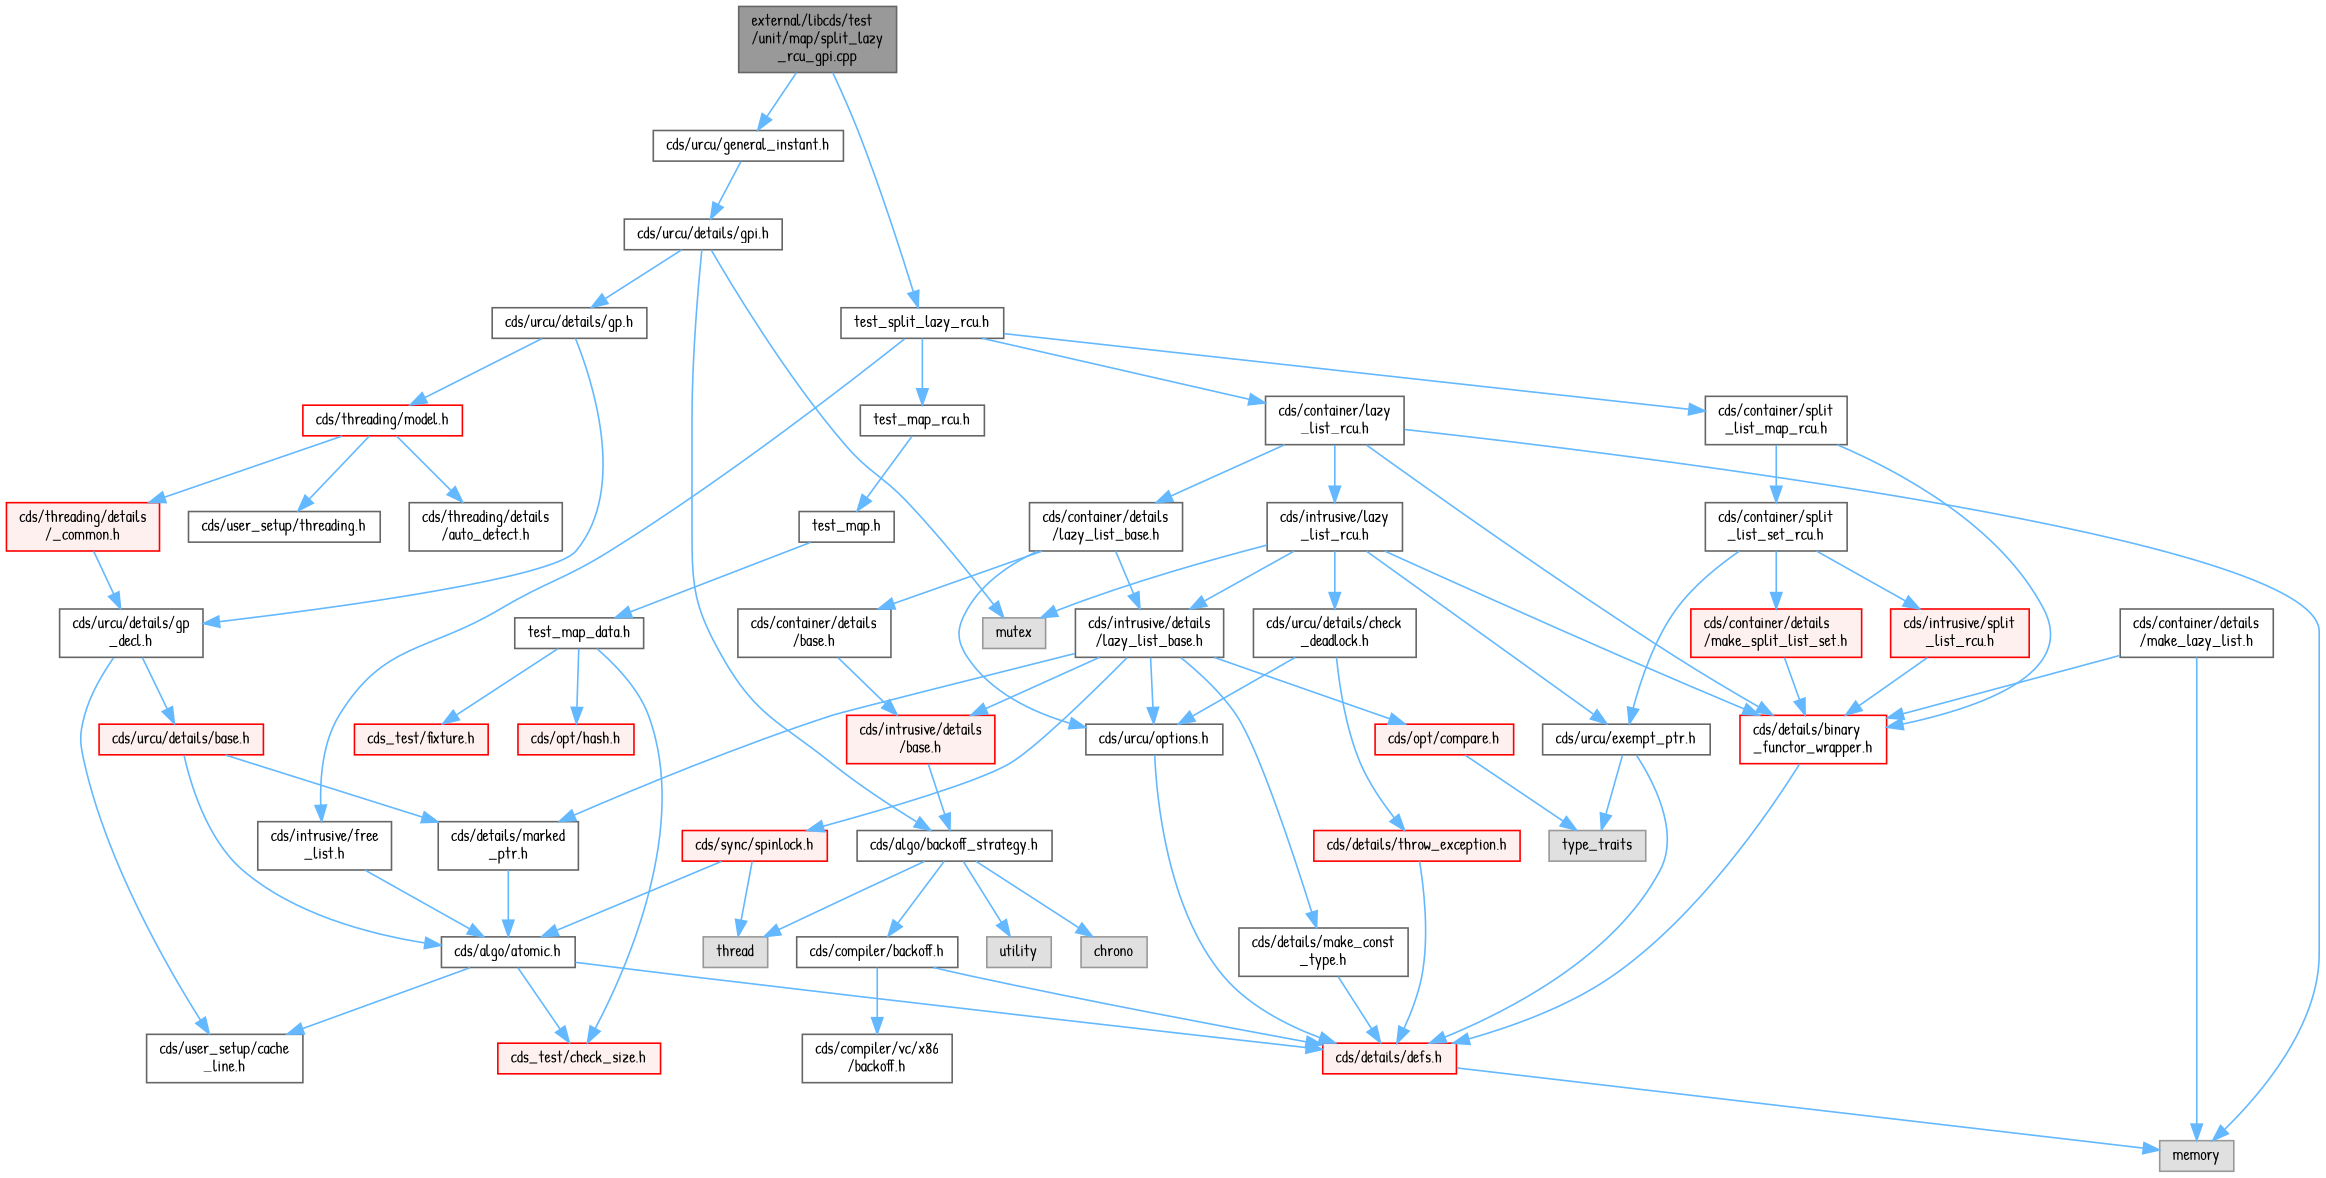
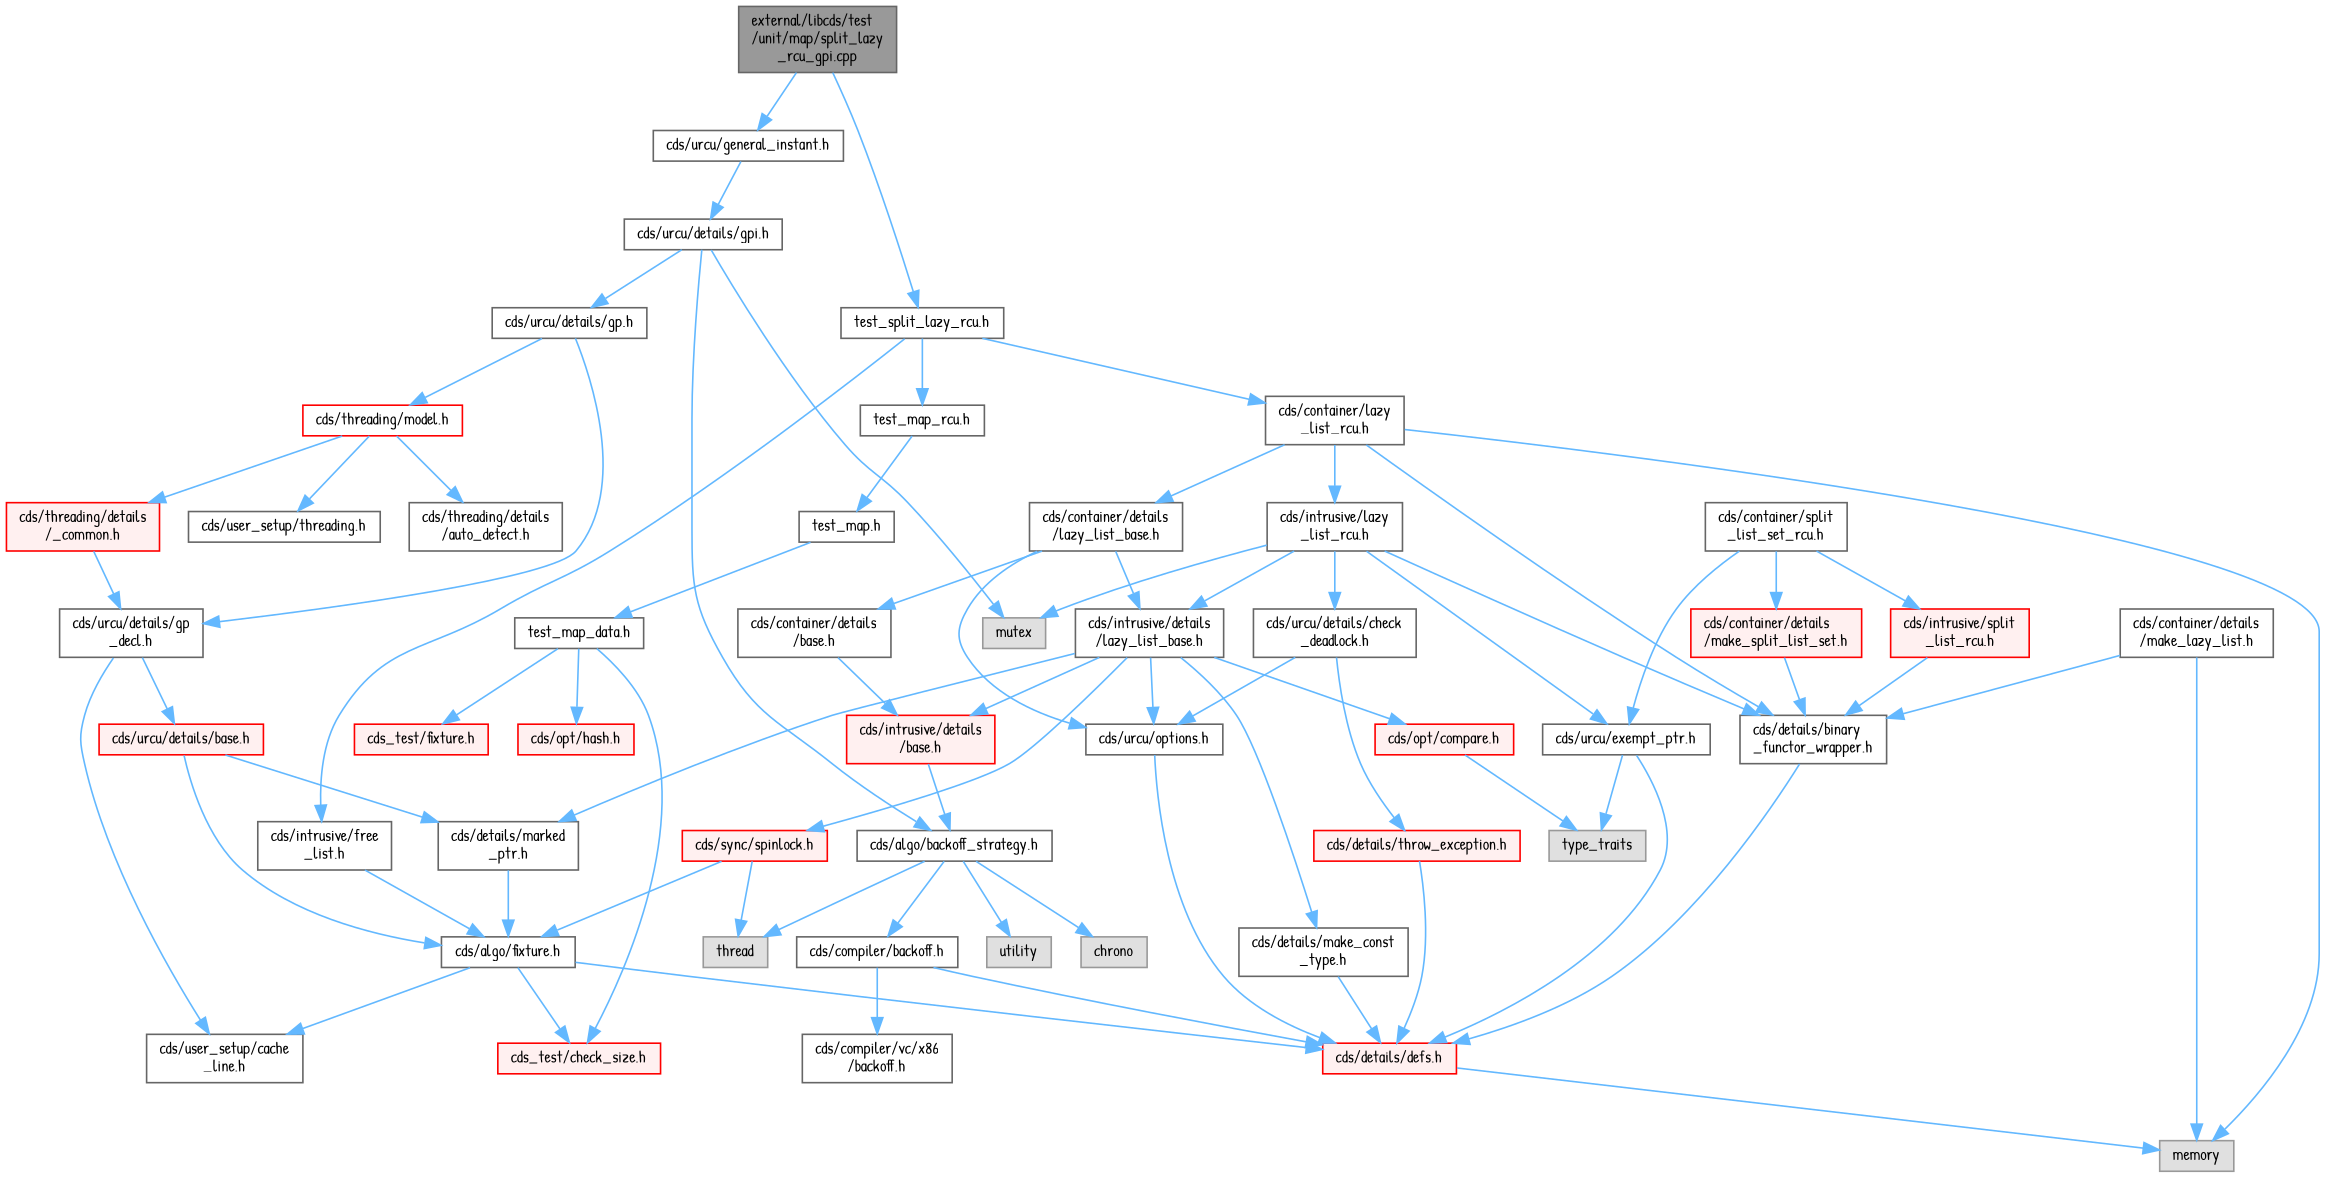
(1776, 420) -> none
(1813, 740) -> (1813, 740)
(508, 952) -> (508, 952)
